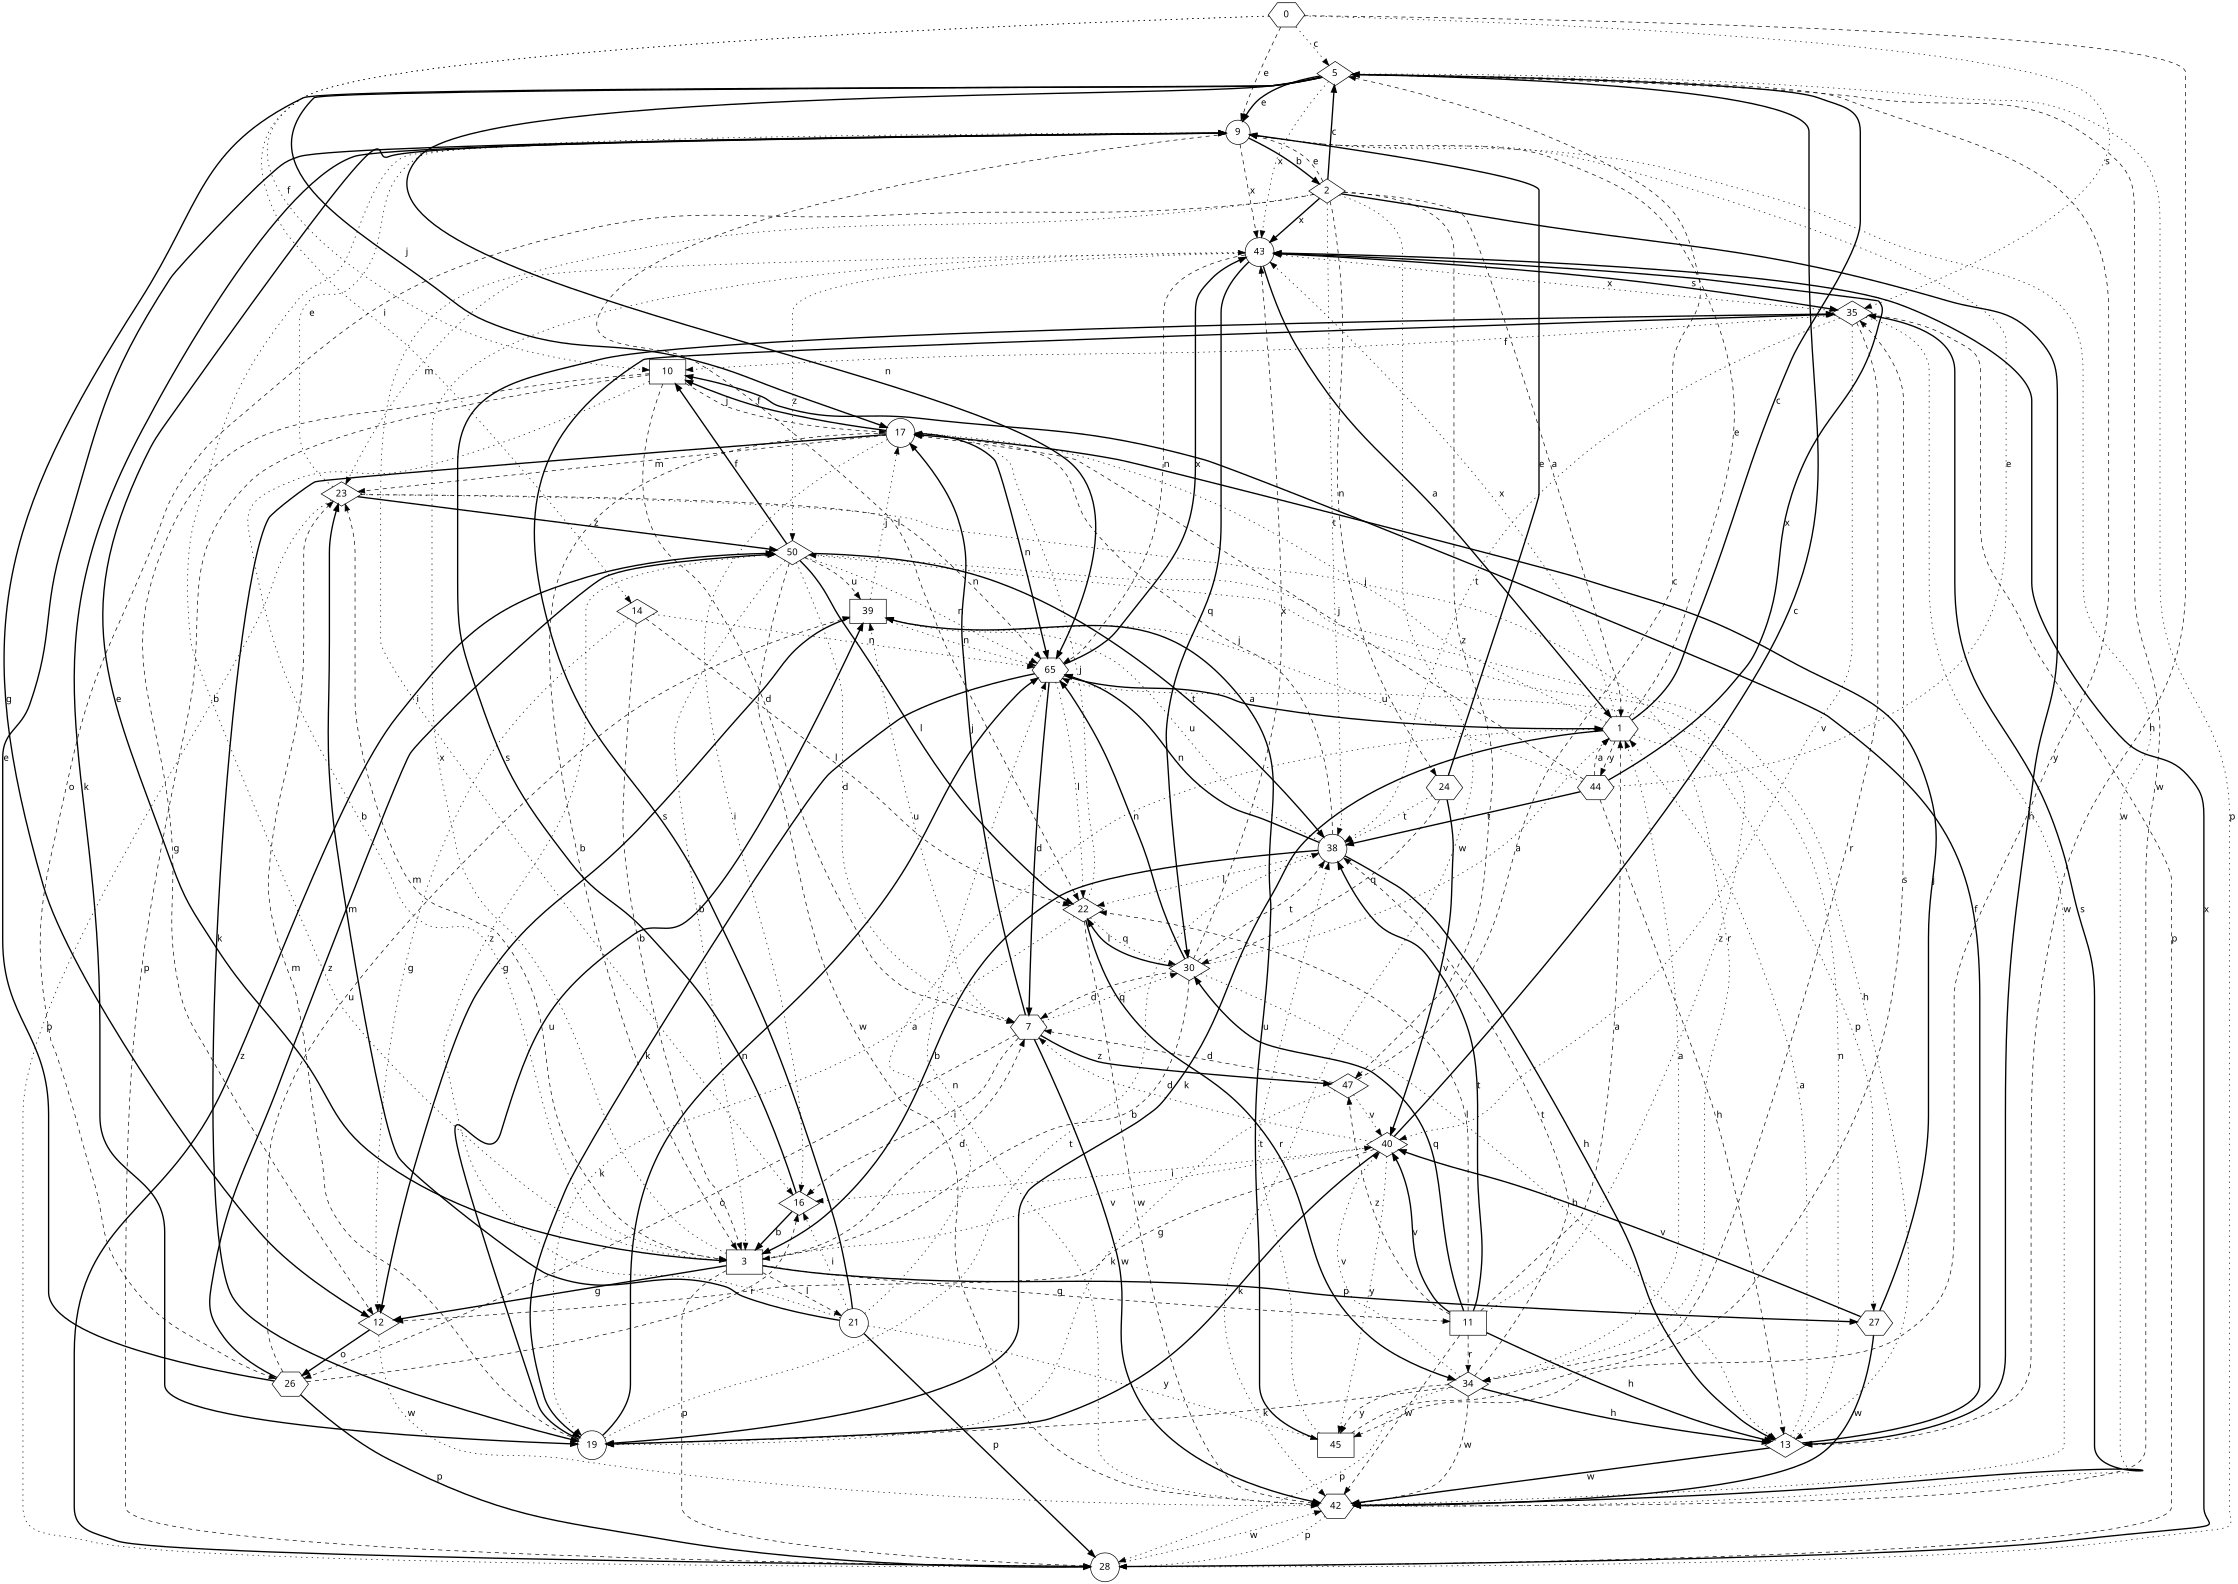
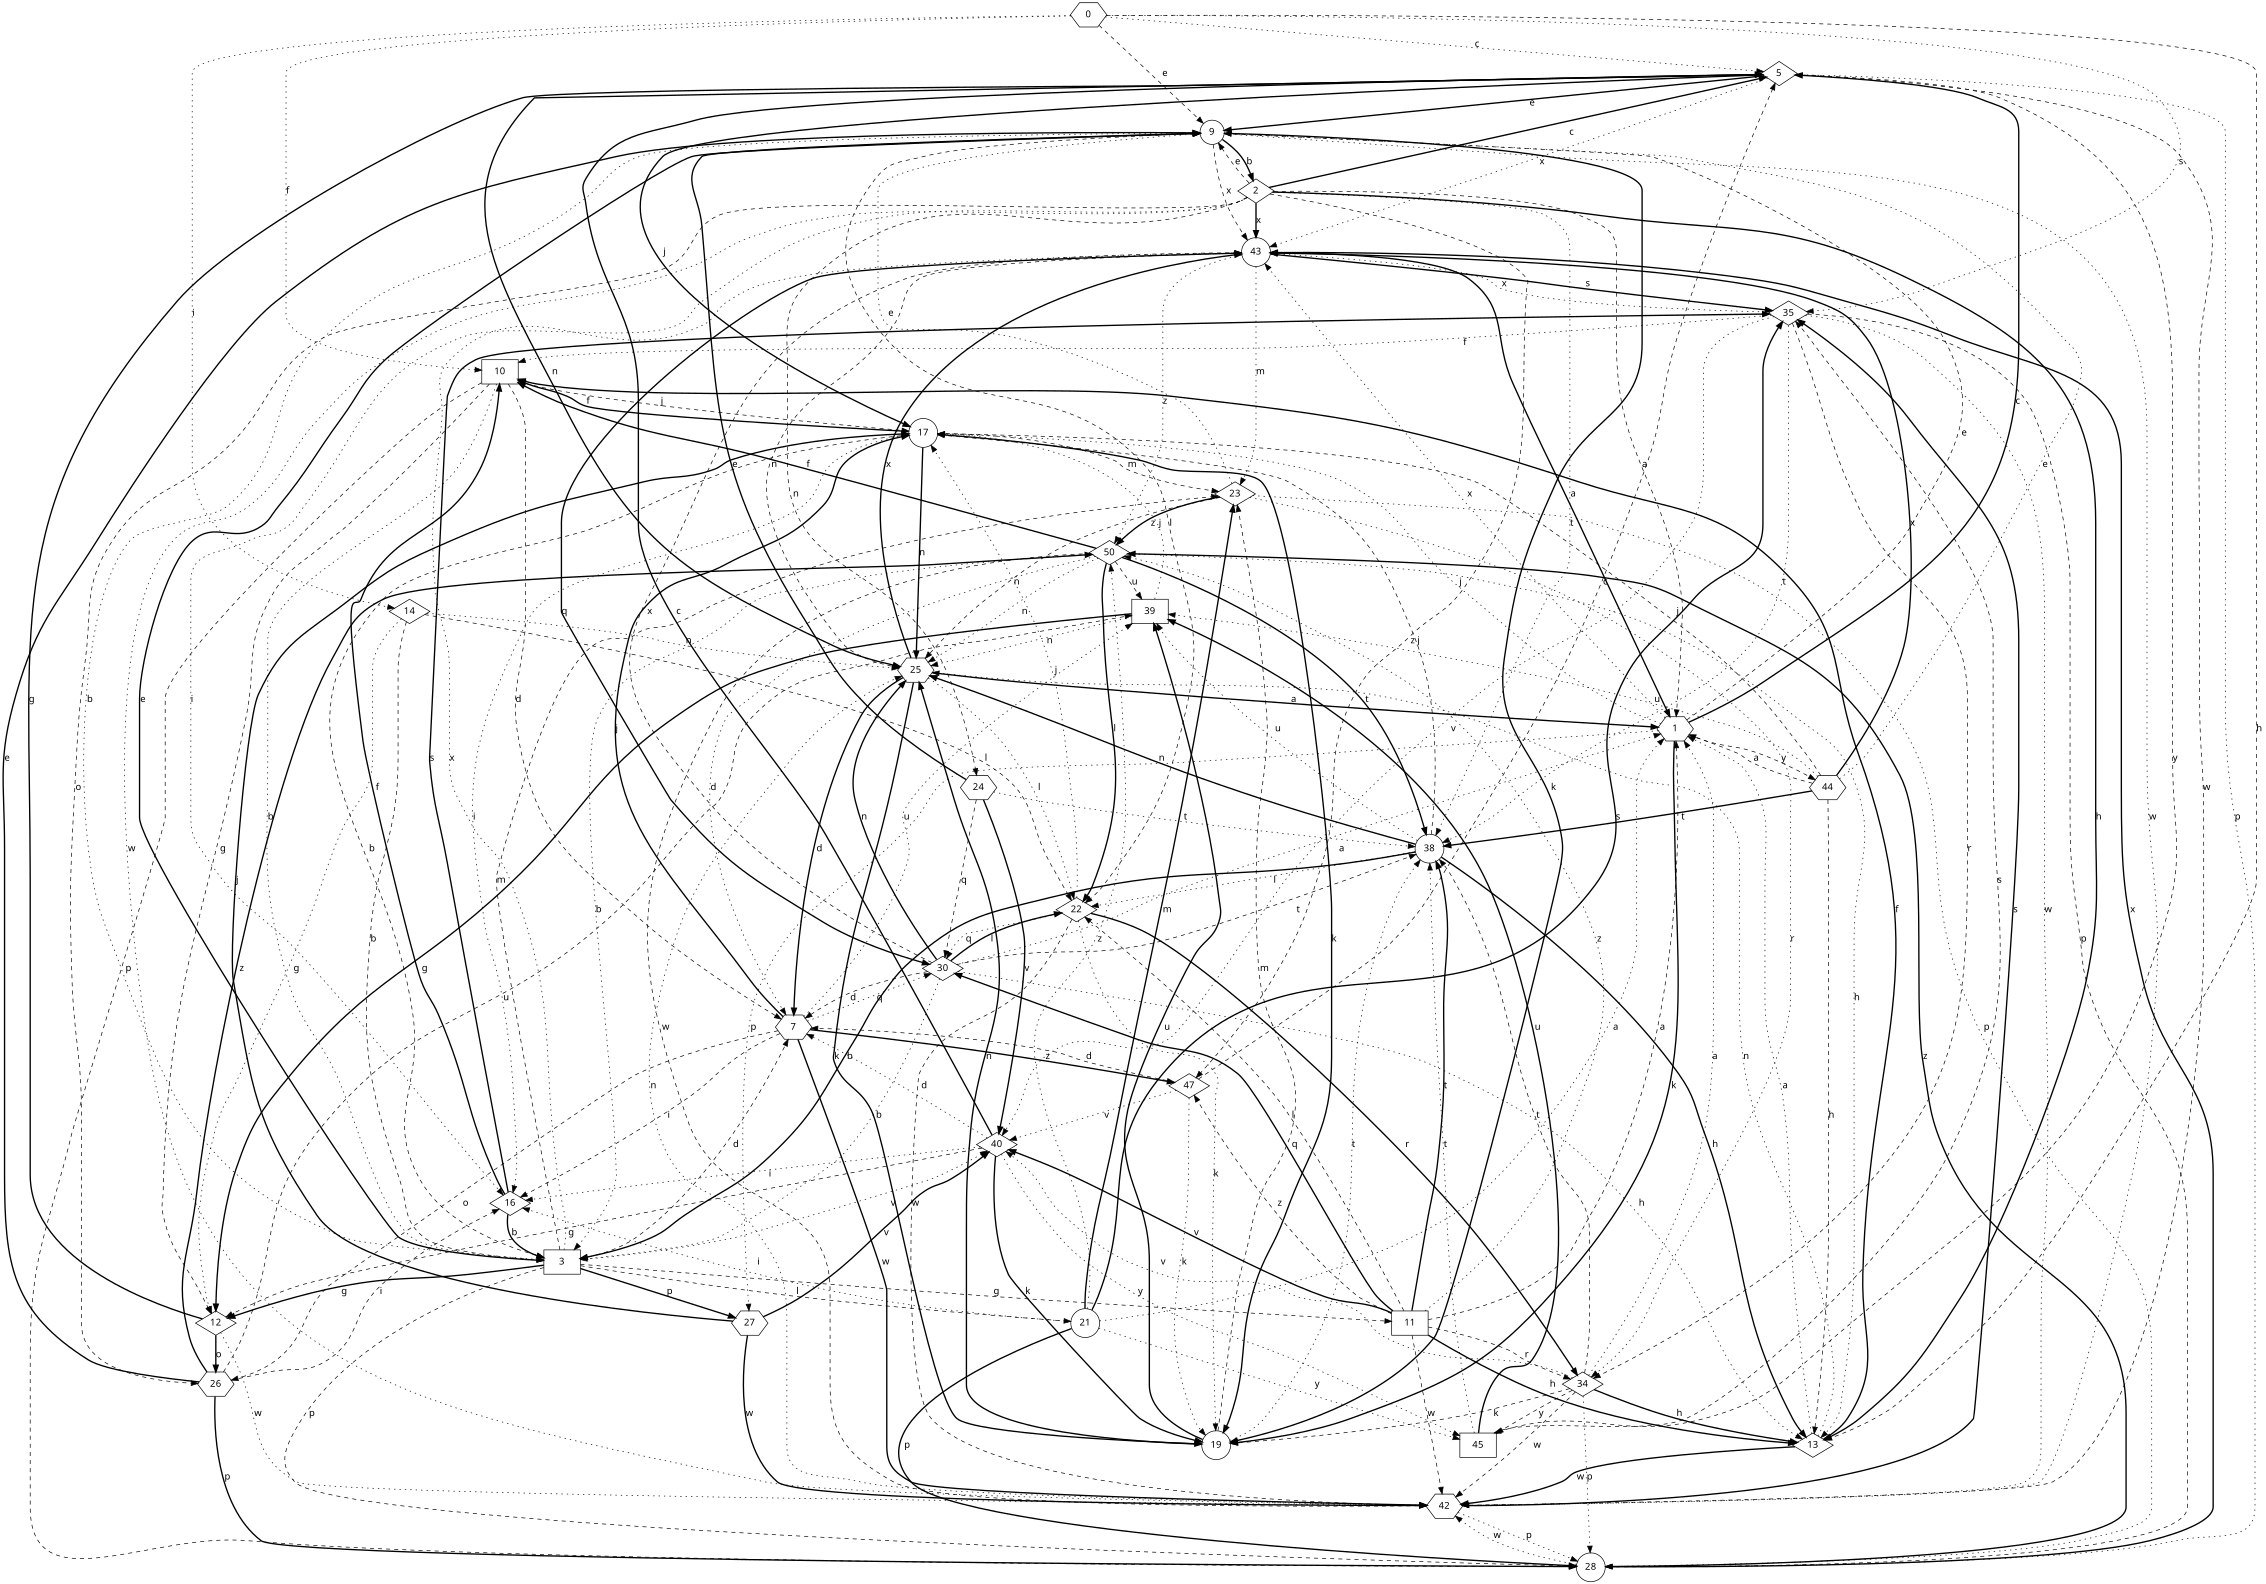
(171, 246) -> (376, 163)
(1050, 670) -> (916, 670)
none -> (375, 796)
(1014, 1147) -> (821, 1172)
